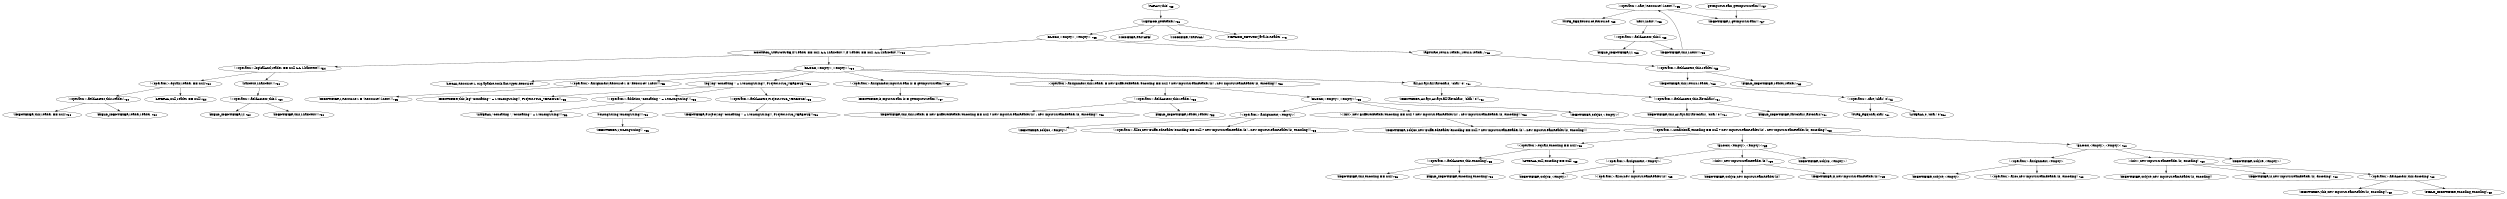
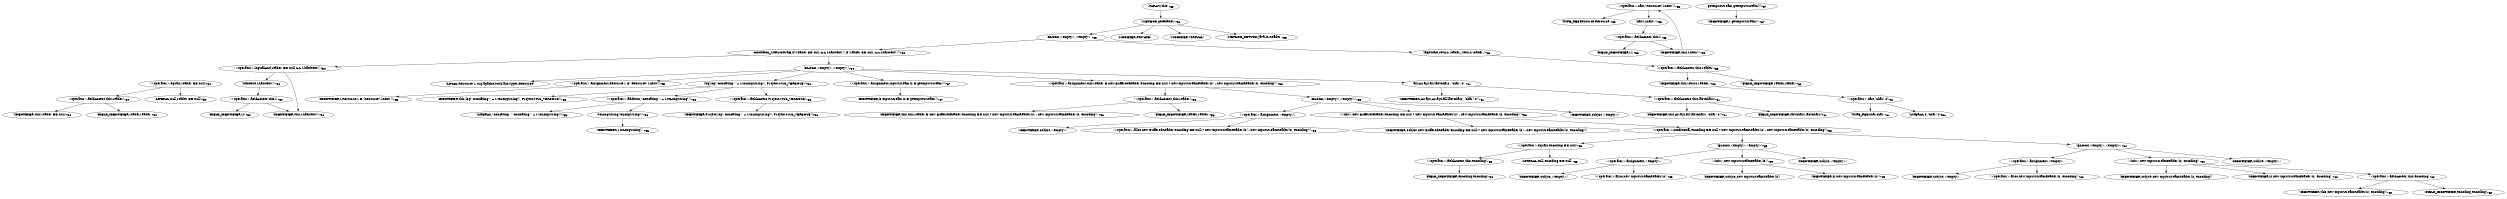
(1692, 14) -> (1649, 13)
(1284, 37) -> (1284, 37)
(230, 76) -> (294, 89)
(1367, 177) -> none
